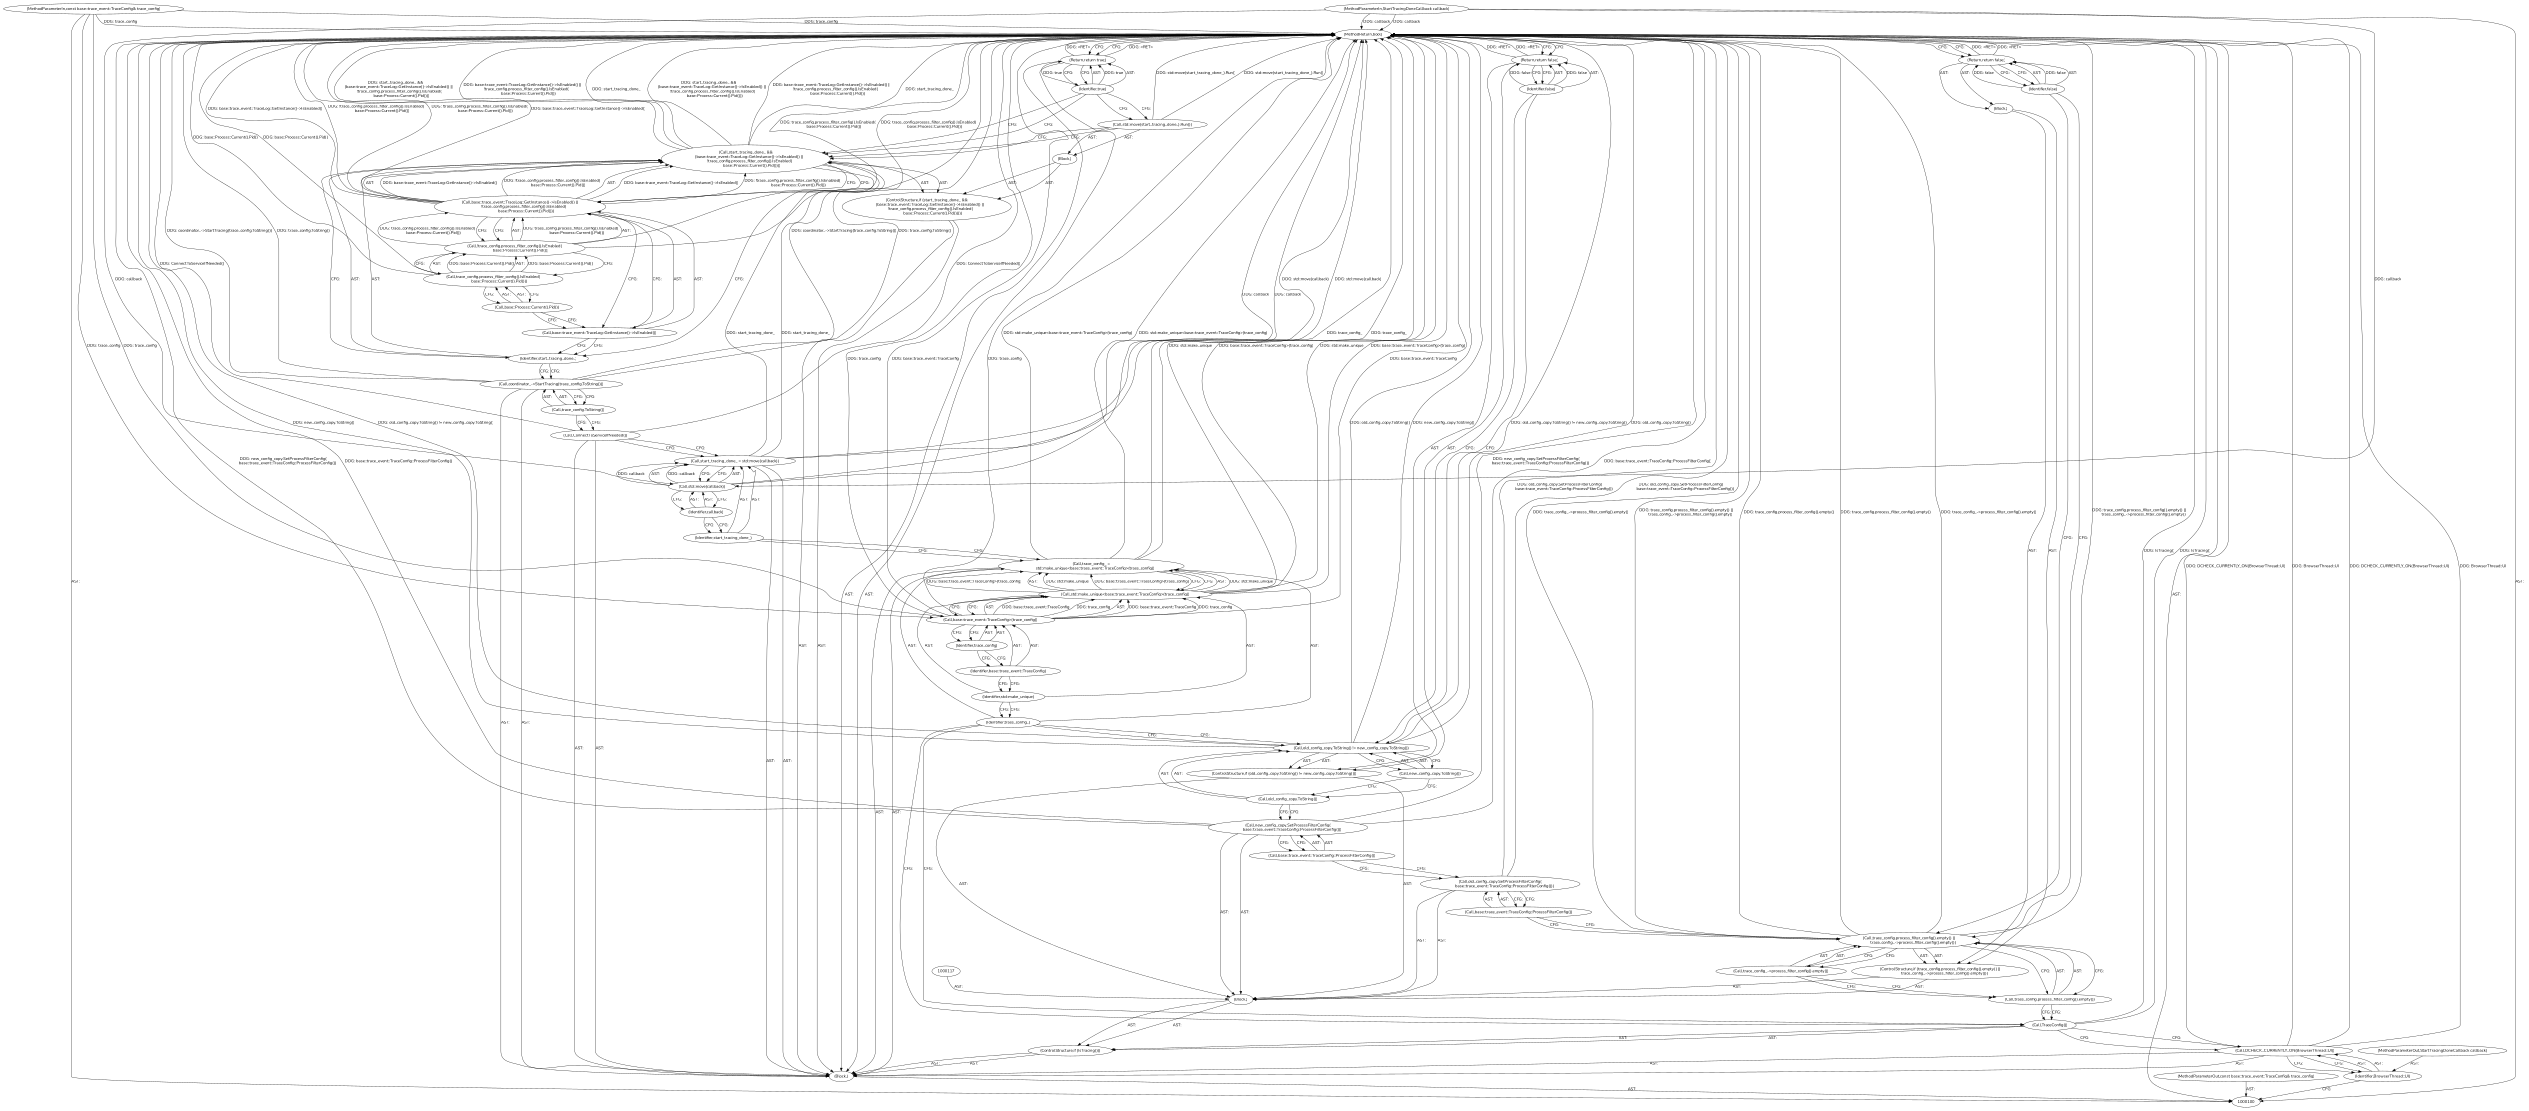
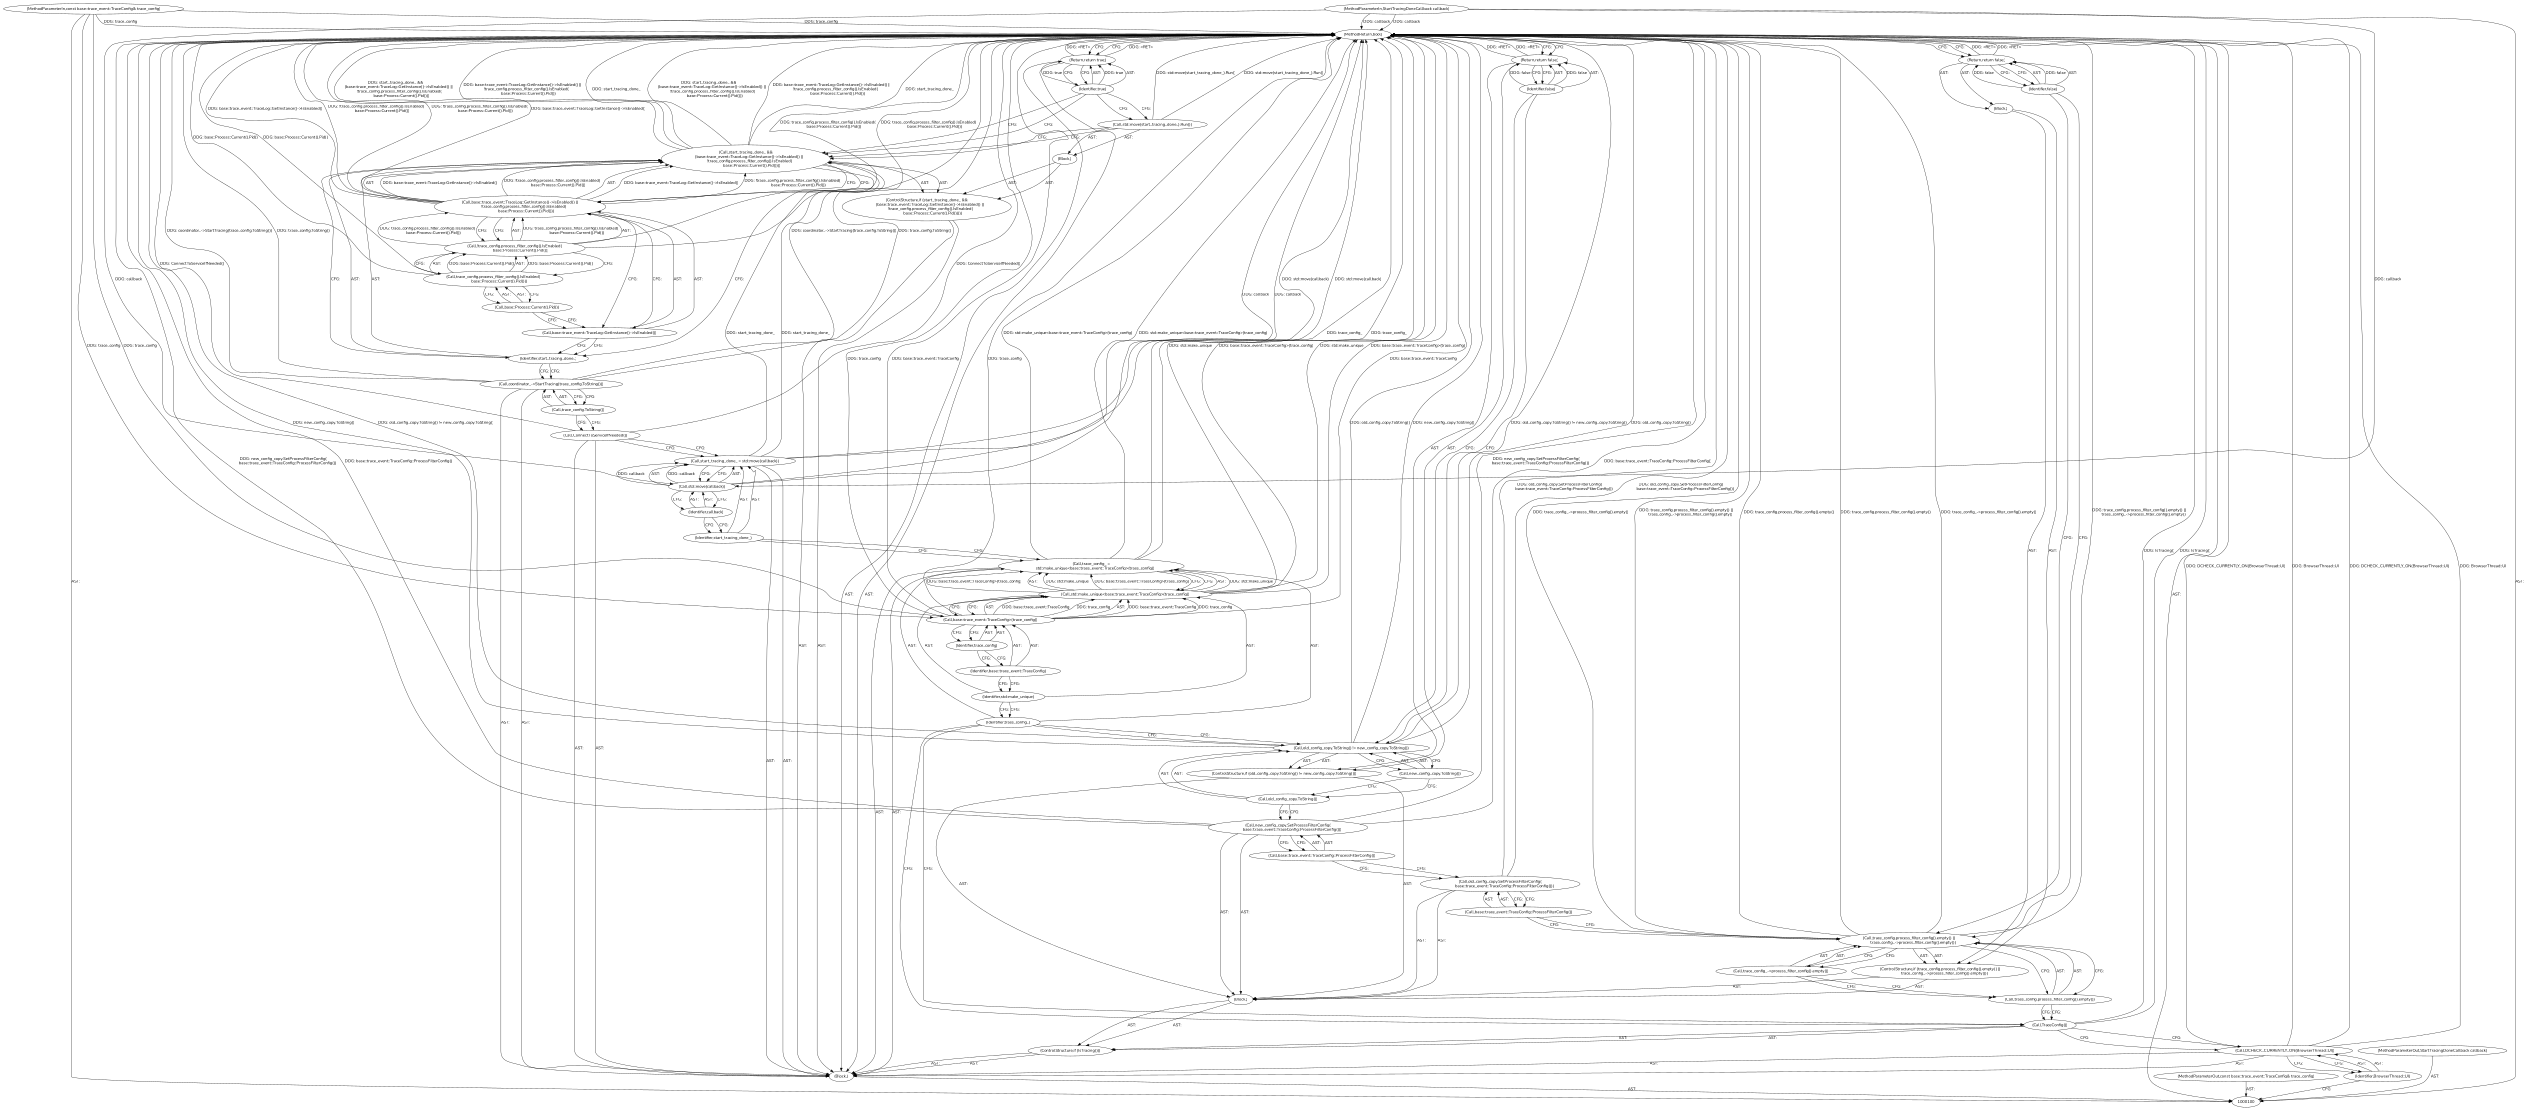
(946, 971) -> none
(2409, 1063) -> (2358, 1094)
